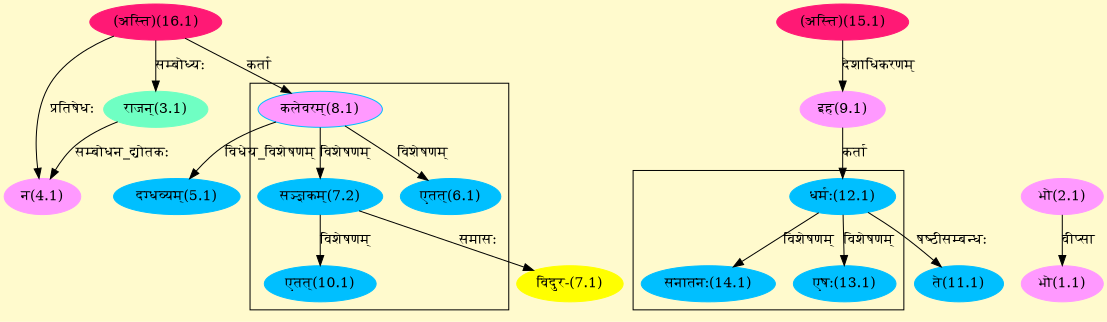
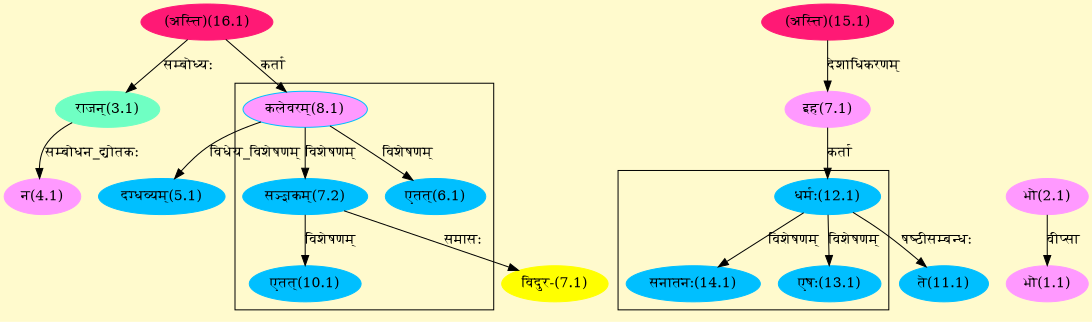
(49, 87) -> none
(843, 109) -> (828, 109)
